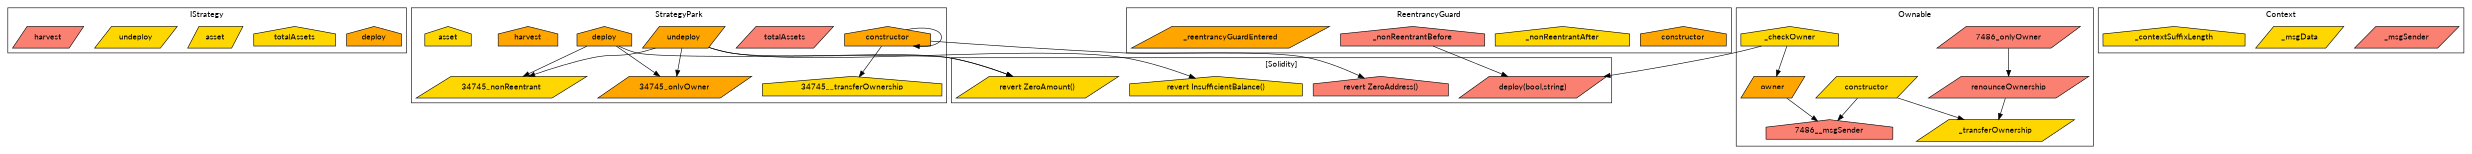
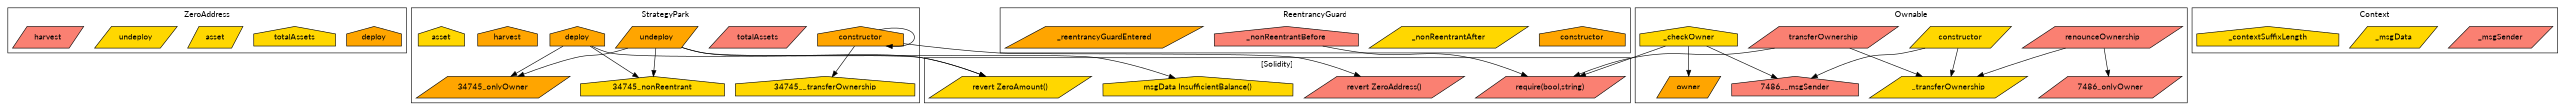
(207, 15) -> (207, 15)
(1562, 37) -> (1449, 37)
none -> (1823, 37)
(2009, 59) -> (2106, 59)
(502, 87) -> (653, 87)
(1216, 87) -> (1198, 87)
(1381, 87) -> (1384, 87)
(1533, 87) -> (1550, 87)
(1800, 108) -> (1739, 61)
